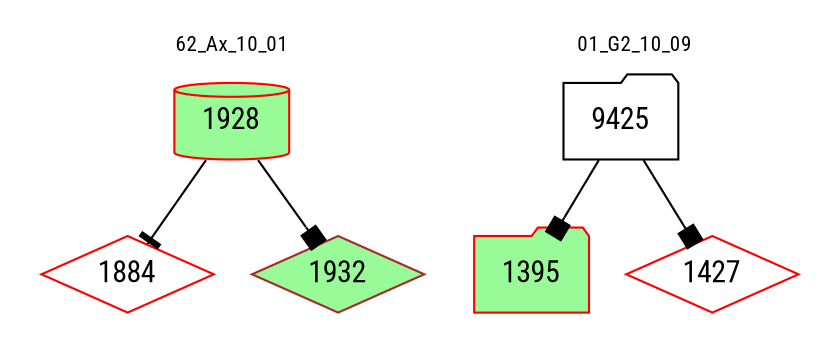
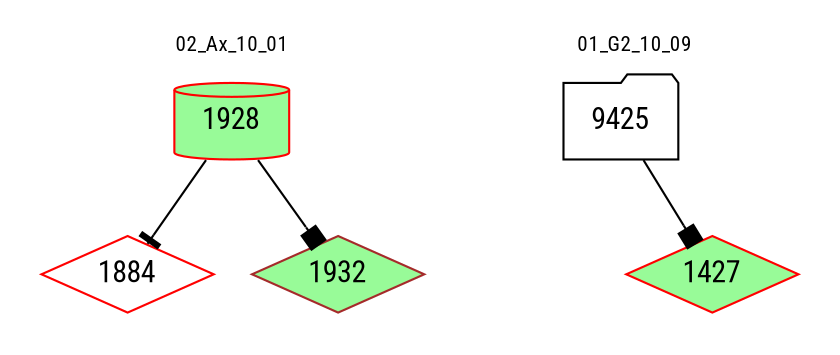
(233, 46) -> (233, 46)
(532, 274) -> none
(712, 274) -> (712, 274)
